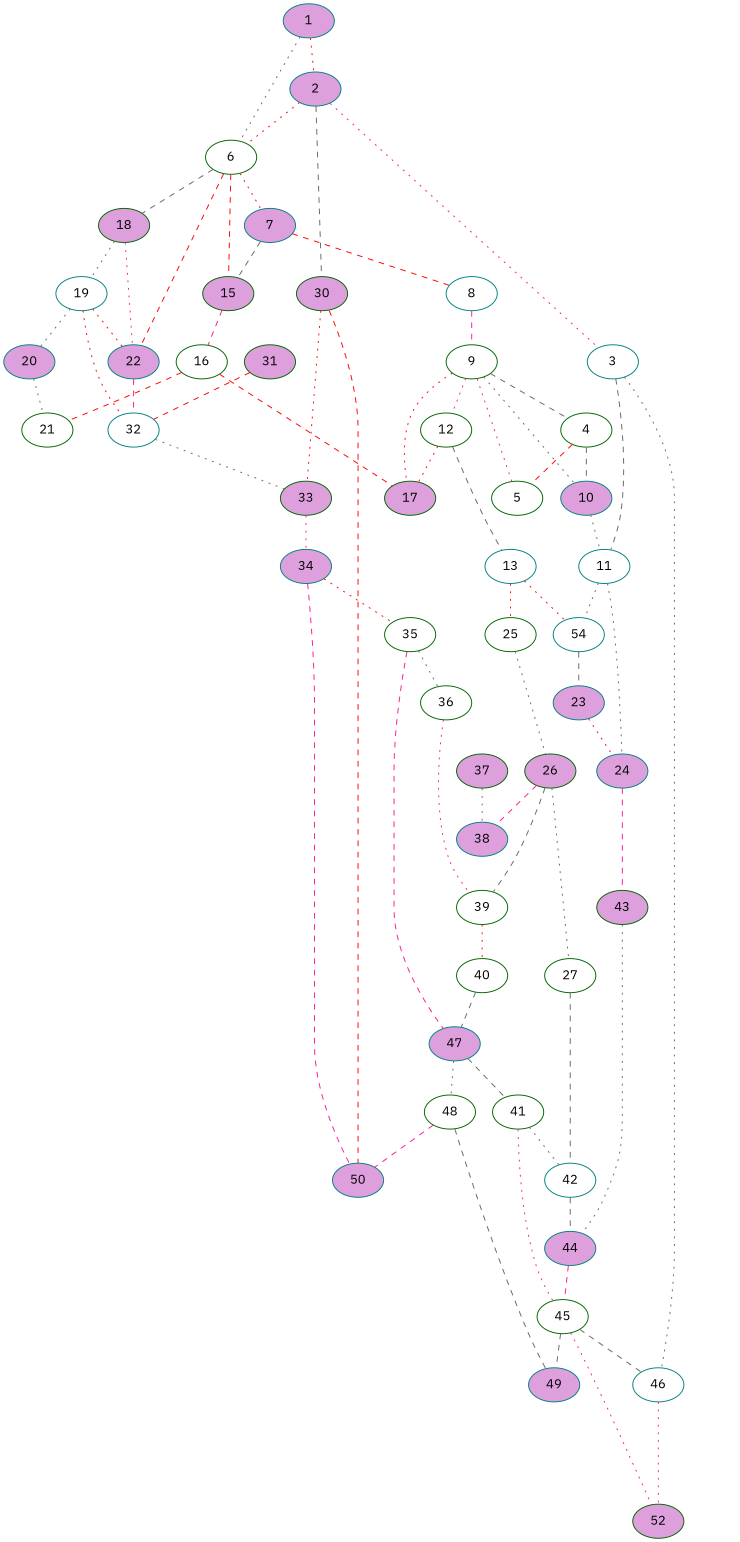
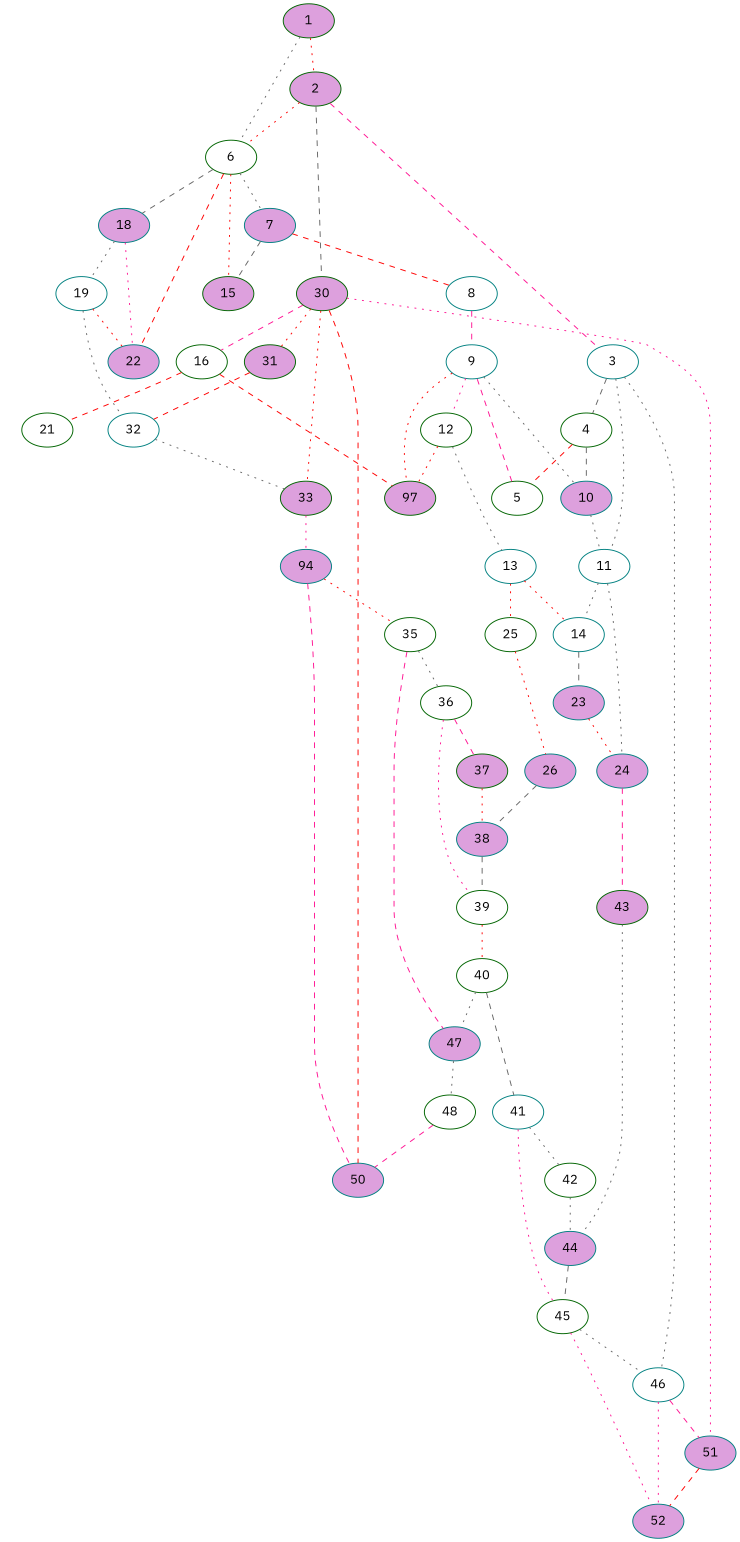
(309, 21) -> (309, 21)
(315, 89) -> (315, 89)
(251, 191) -> (251, 191)
(124, 225) -> (124, 225)
(230, 225) -> (230, 225)
(464, 226) -> (464, 226)
(215, 328) -> (262, 328)
none -> (296, 328)
(29, 362) -> none
(472, 362) -> (472, 362)
(95, 366) -> (95, 366)
(529, 396) -> (600, 396)
(134, 400) -> none
(494, 430) -> (494, 430)
(624, 465) -> (624, 465)
(410, 498) -> (410, 498)
(475, 499) -> (475, 499)
(306, 566) -> (306, 566)
(579, 635) -> (579, 635)
(530, 703) -> (530, 703)
none -> (464, 737)
(550, 771) -> (550, 771)
(482, 805) -> (482, 805)
(516, 805) -> (516, 805)
(523, 842) -> (482, 873)
(570, 976) -> none
(468, 1010) -> (468, 1010)
(486, 1078) -> (500, 1044)
(518, 1112) -> (518, 1112)
(570, 1180) -> (570, 1180)
(570, 1214) -> (570, 1214)
(566, 1283) -> (566, 1283)
(610, 1351) -> (610, 1351)
(554, 1385) -> none
none -> (710, 1453)
(658, 1521) -> (658, 1521)
